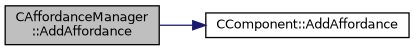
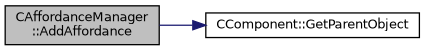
(307, 25) -> (313, 25)
